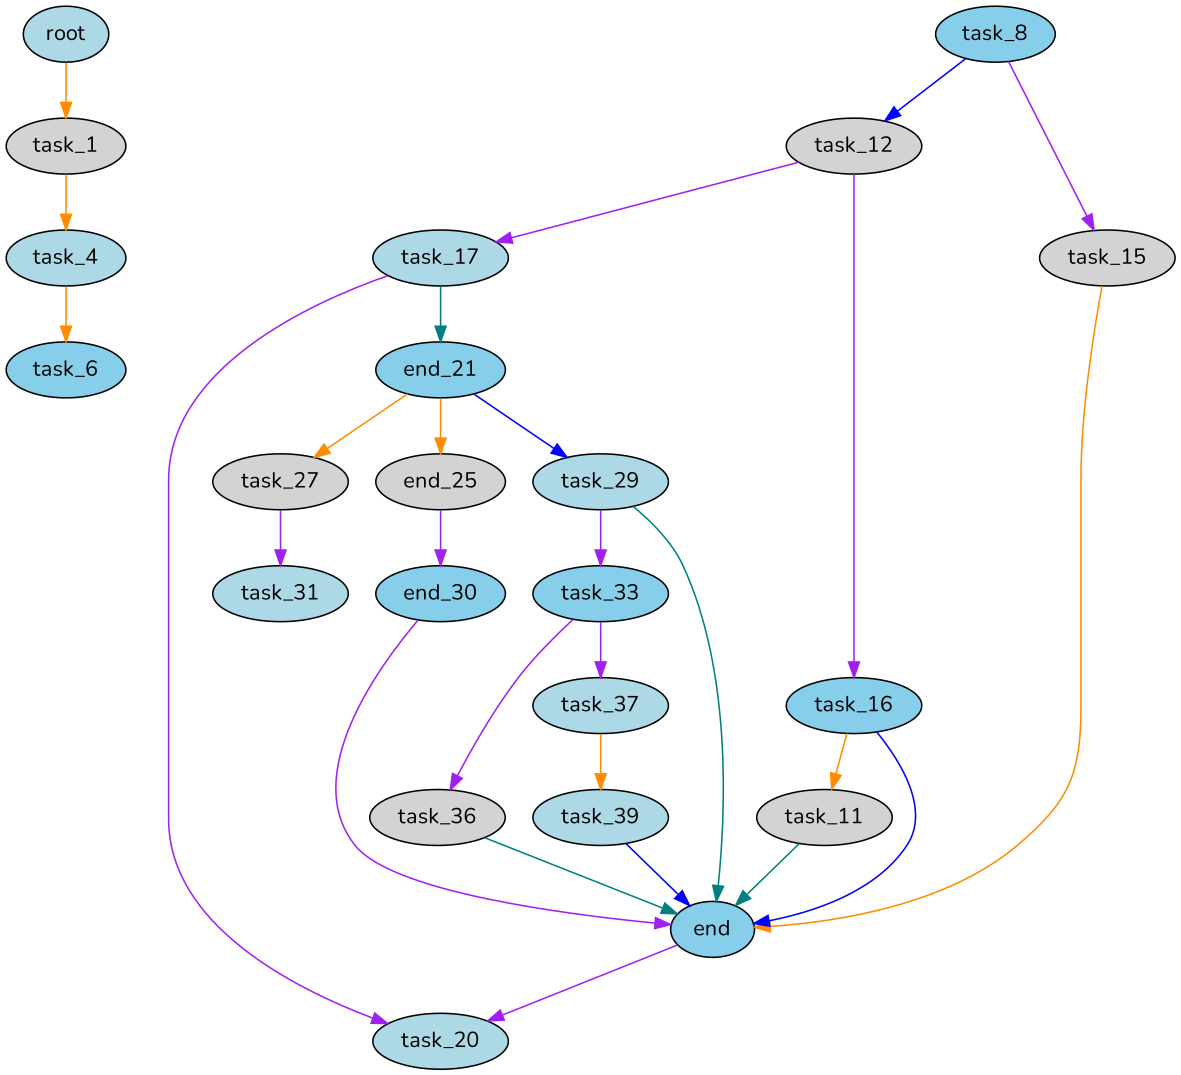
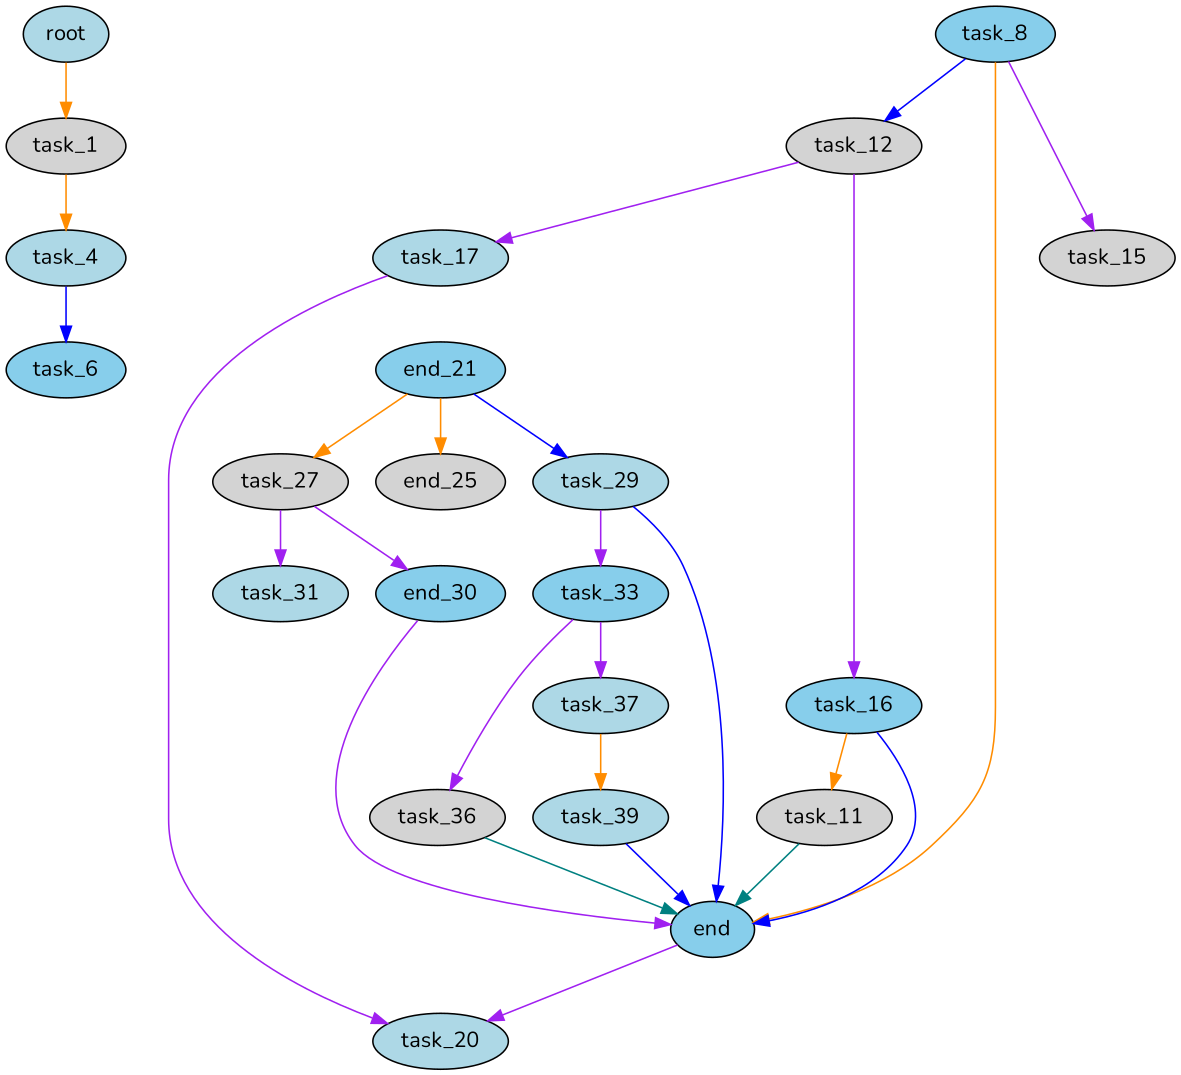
(66, 306) -> (66, 306)
(441, 306) -> none
(441, 530) -> (354, 533)
(716, 684) -> (716, 684)
(1081, 708) -> (995, 554)
